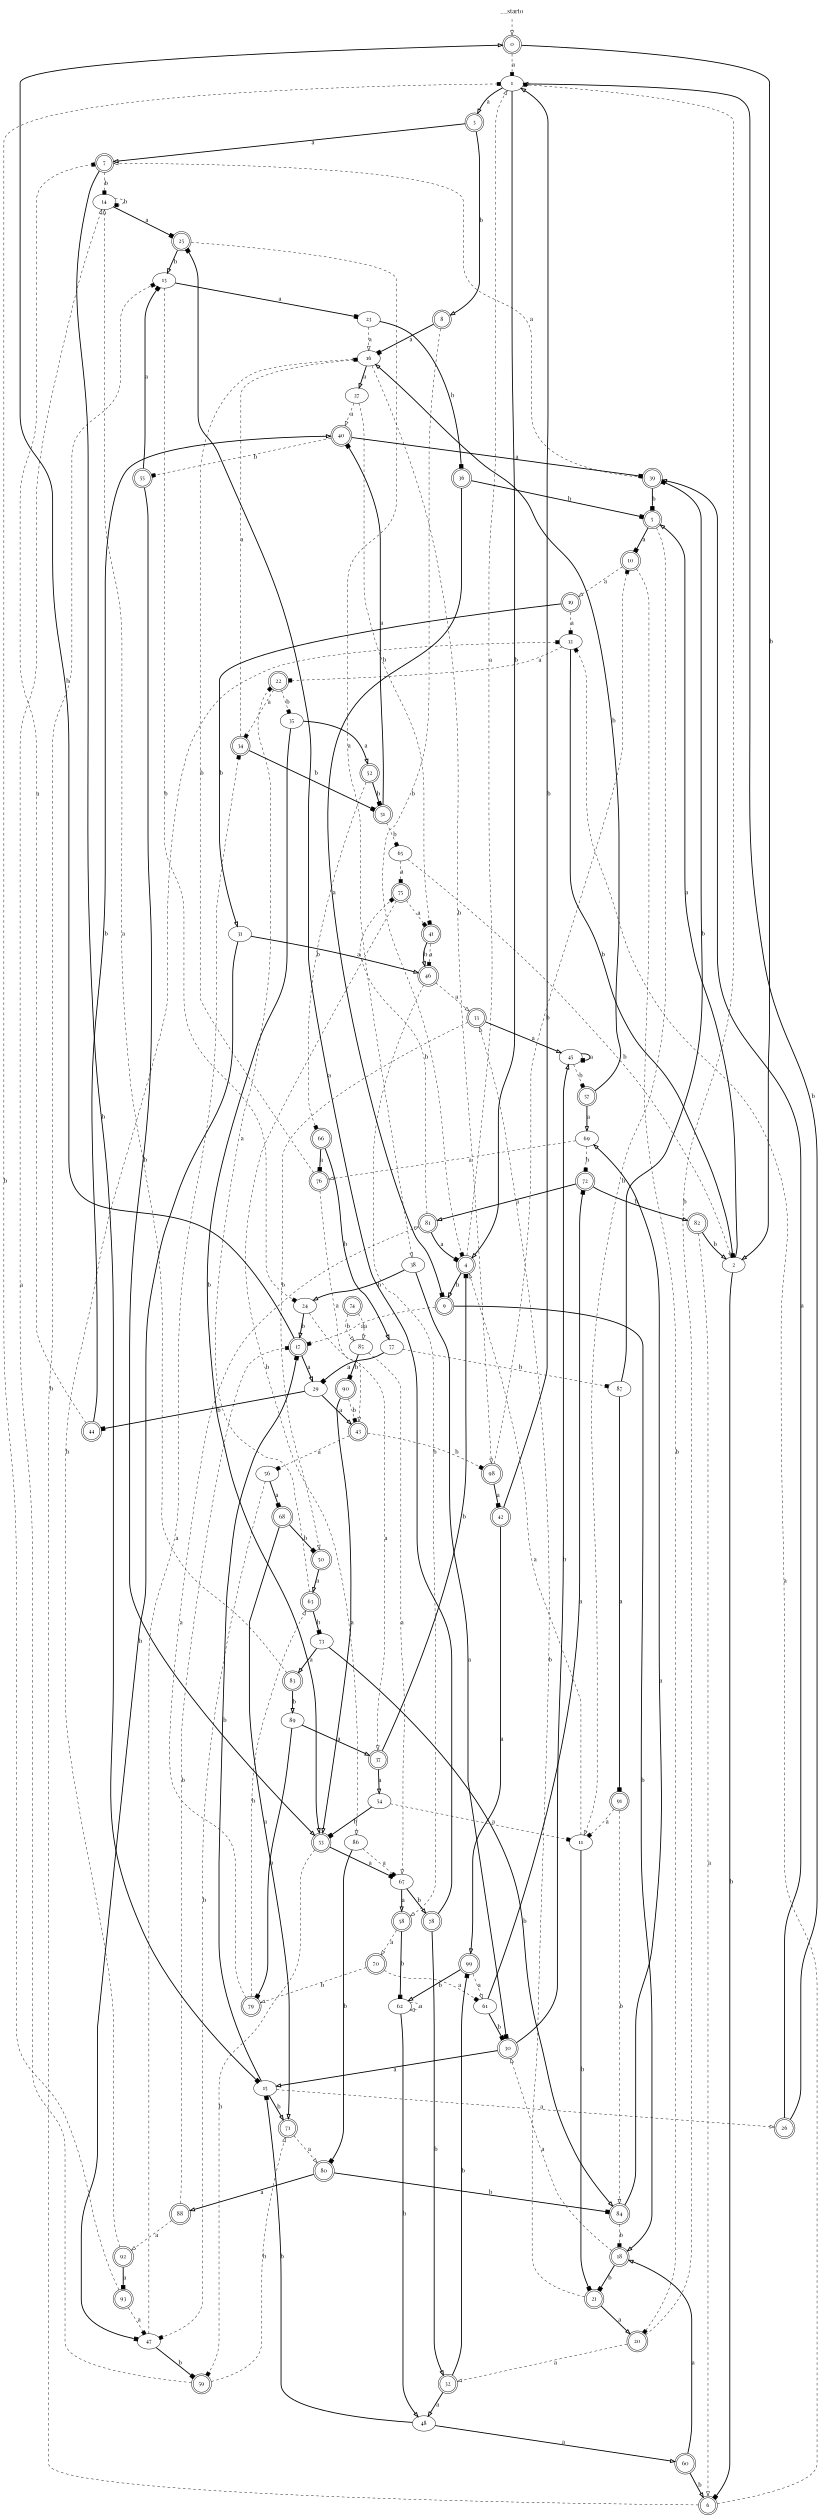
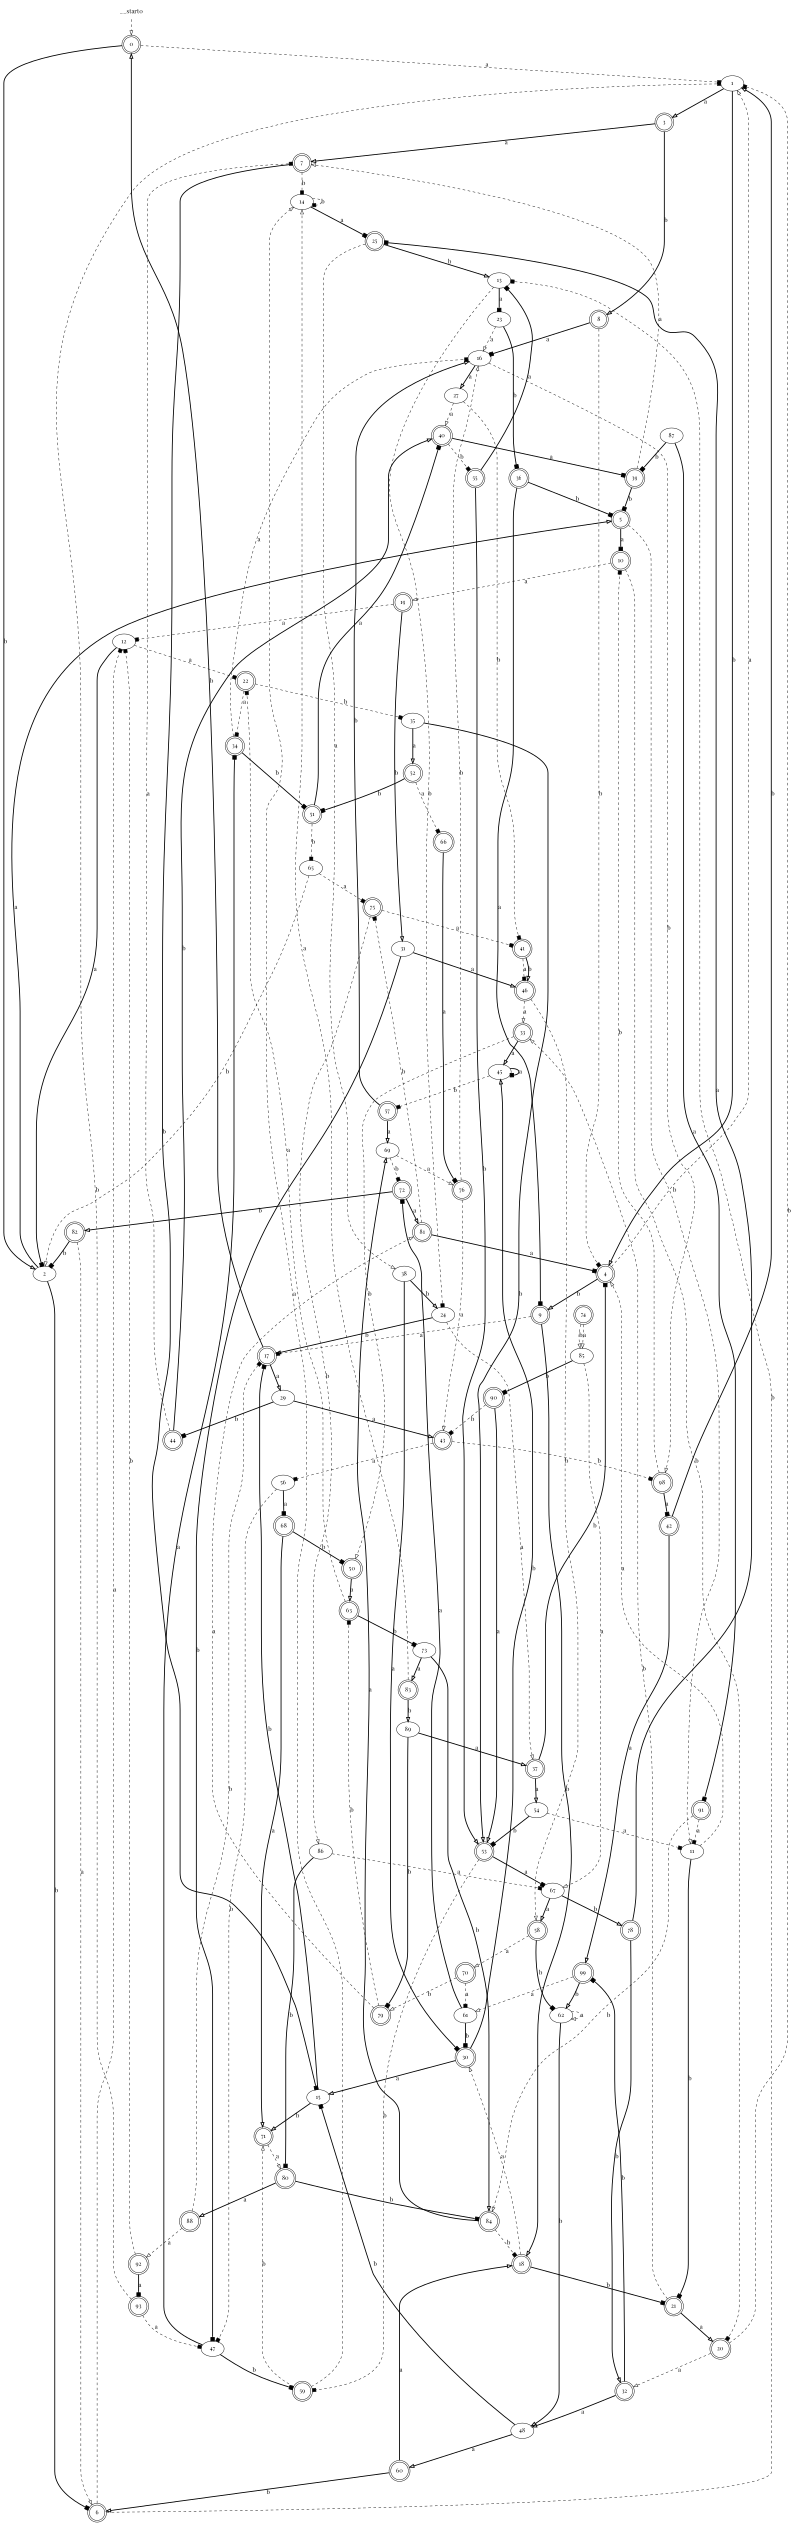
(318, 955) -> (423, 794)
(603, 955) -> (95, 969)
(711, 1245) -> (62, 1253)
(392, 1347) -> none
(162, 1584) -> (175, 1560)
(252, 1801) -> (351, 1816)
(785, 2128) -> none
